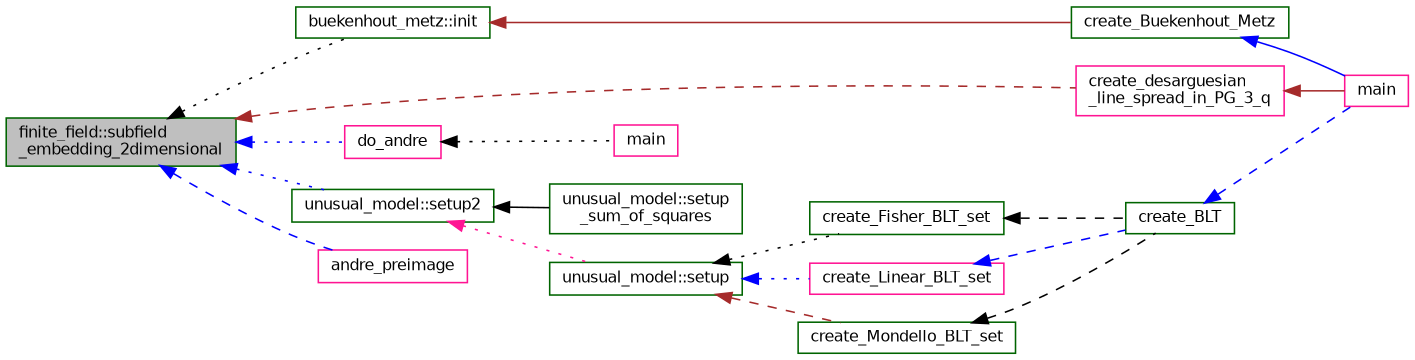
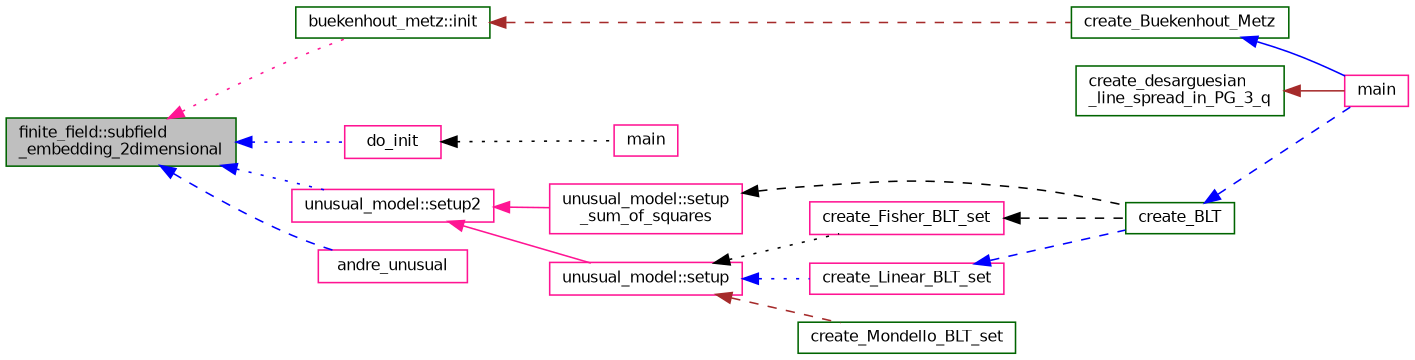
(788, 23) -> (788, 23)
(264, 72) -> (264, 72)
(663, 89) -> none
(1180, 91) -> (1180, 91)
(393, 142) -> (393, 142)
(393, 206) -> (393, 206)
(529, 207) -> (529, 207)
(646, 209) -> (646, 209)
(907, 218) -> (907, 218)
(527, 244) -> (527, 244)
(393, 266) -> (393, 266)
(646, 279) -> (646, 279)
(1074, 281) -> (942, 182)
